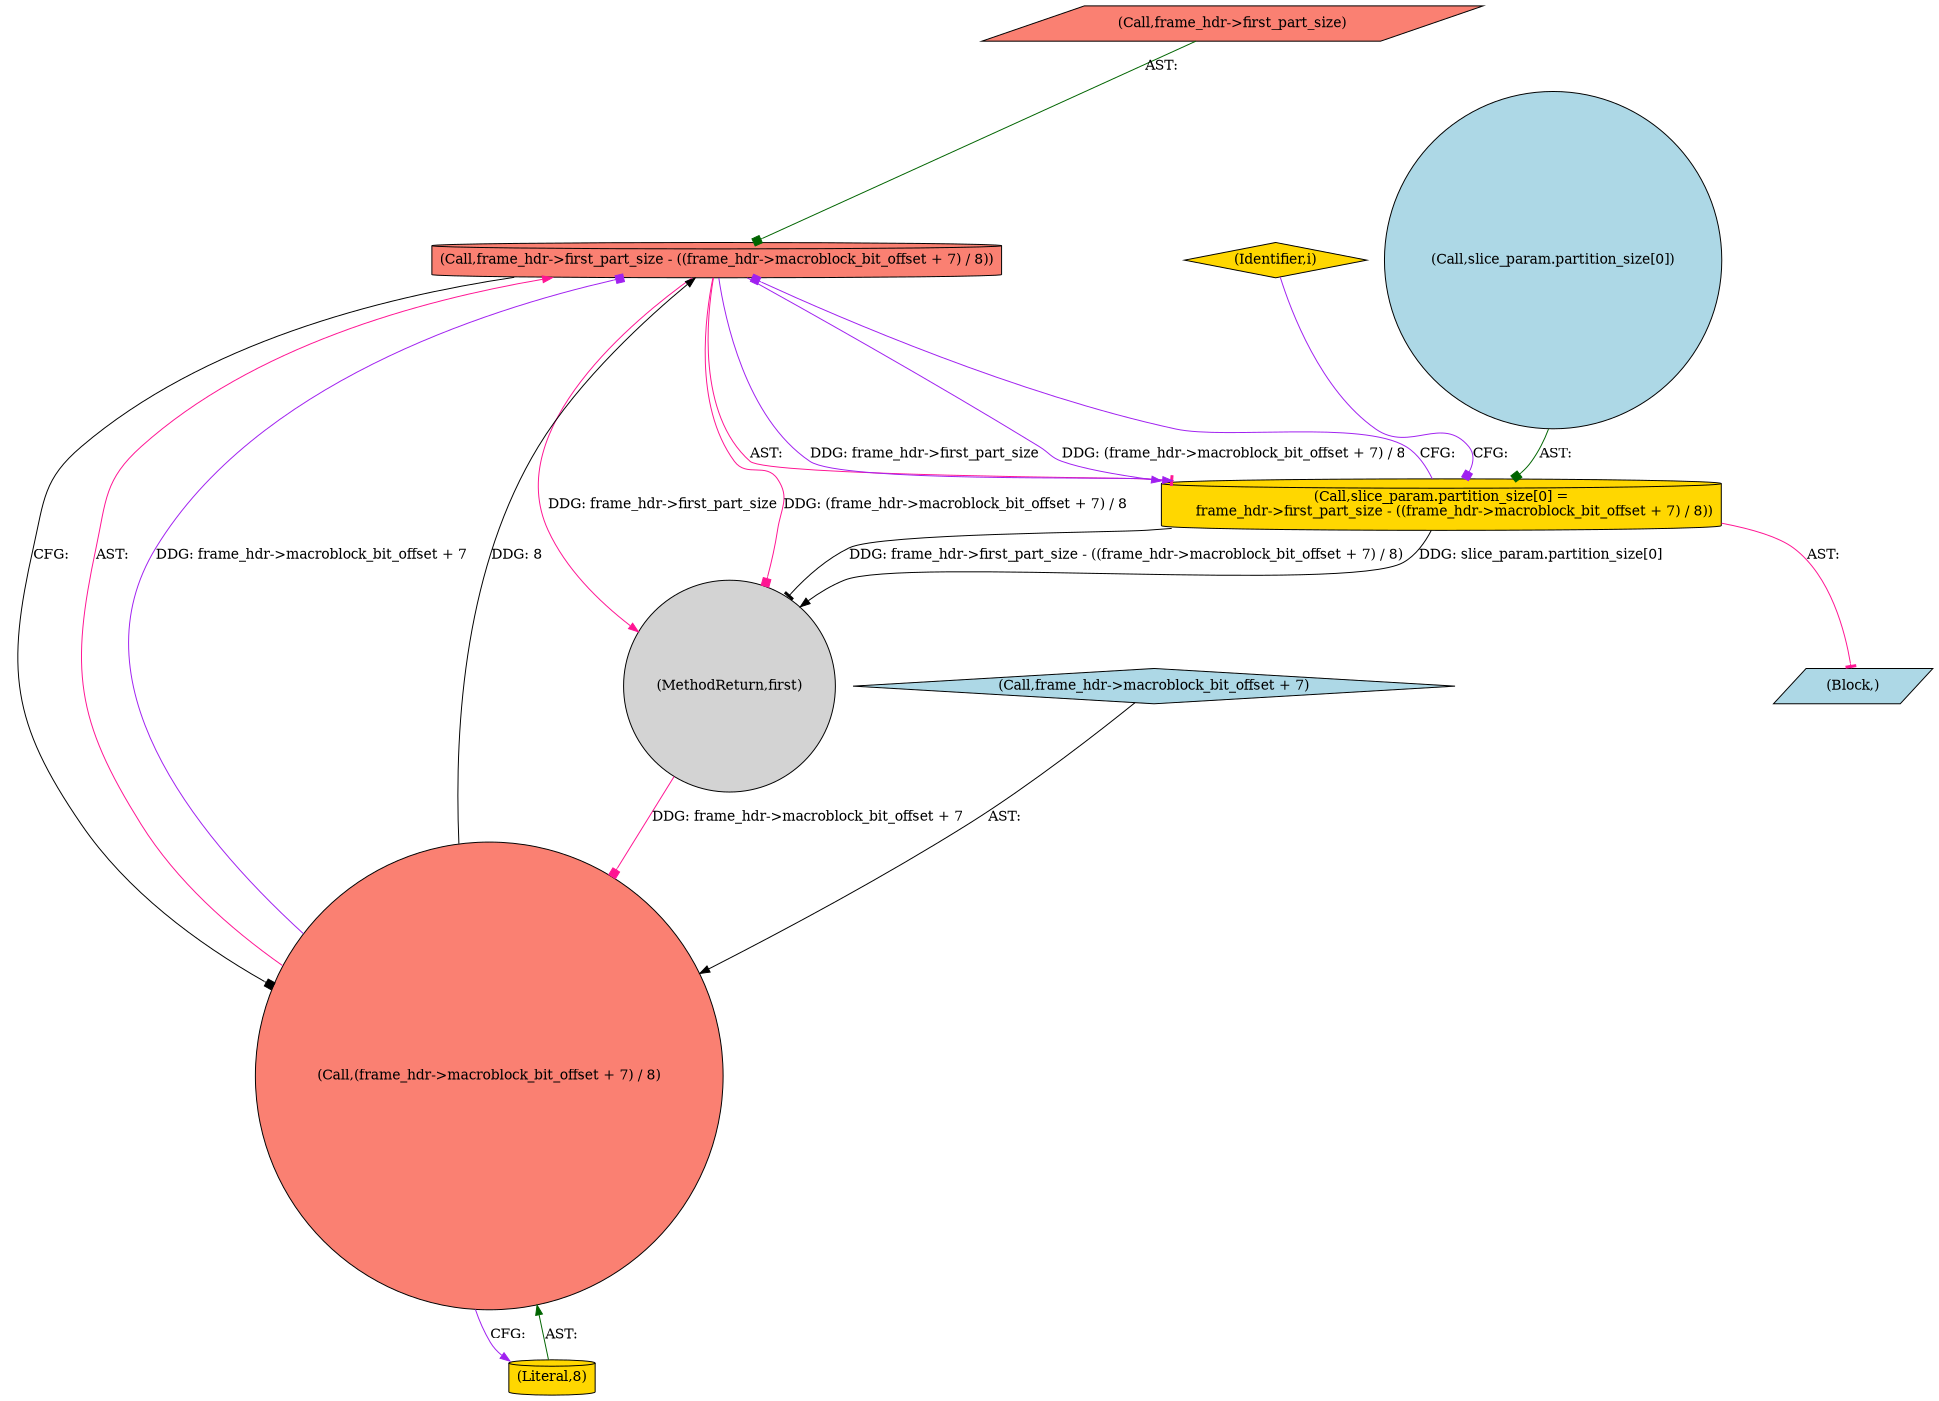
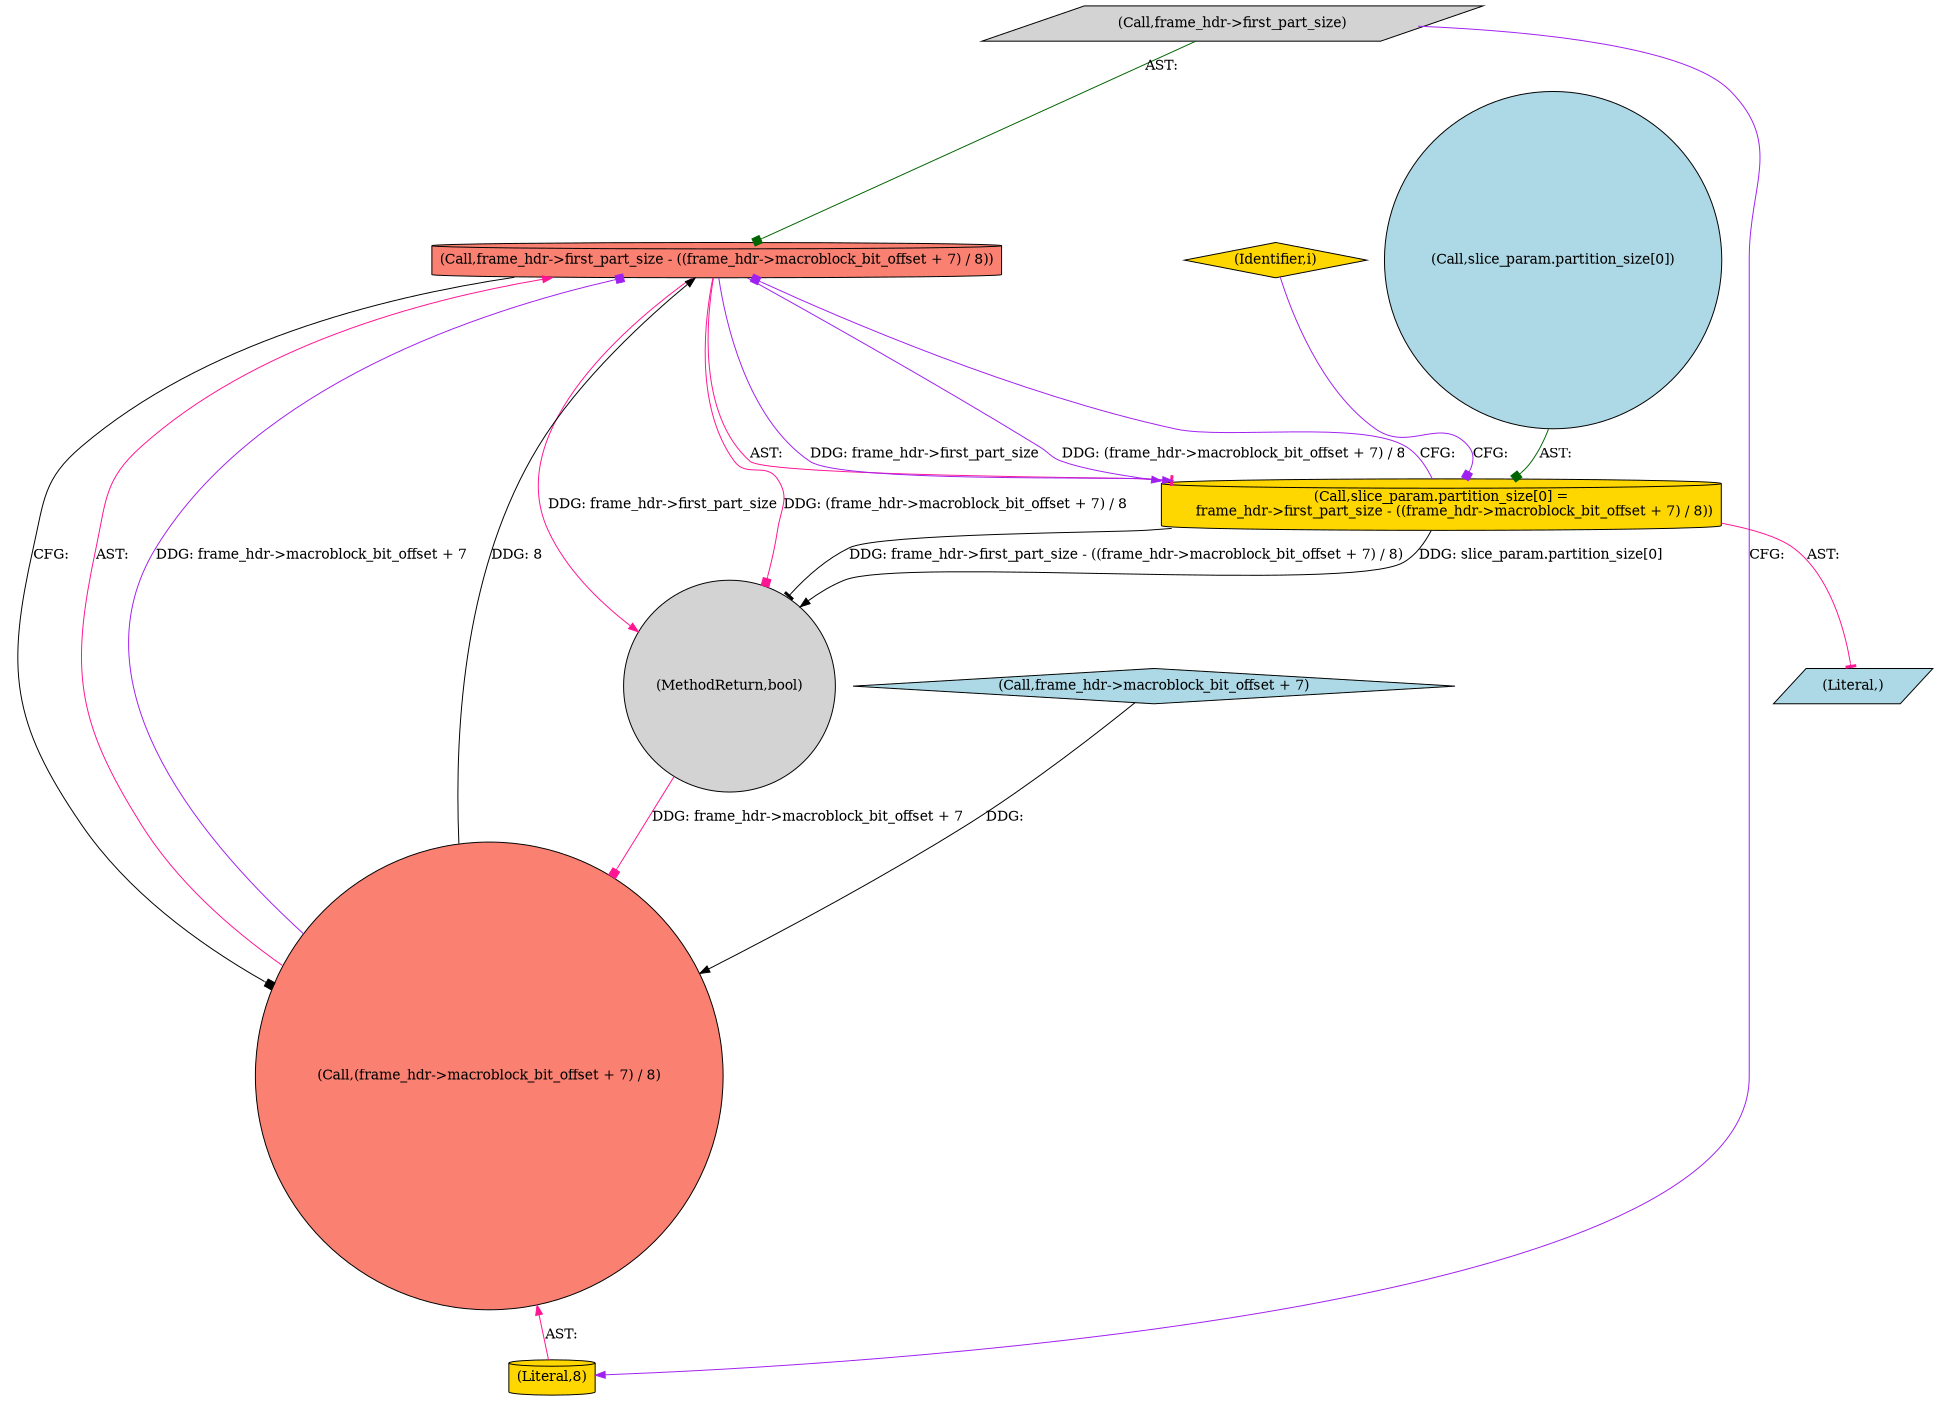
(1232, 24) -> (1232, 24)
(729, 686) -> (729, 686)
(1853, 686) -> (1853, 686)
(1007, 817) -> (1007, 817)
(486, 1334) -> (1749, 1032)
(544, 1337) -> (544, 1337)
